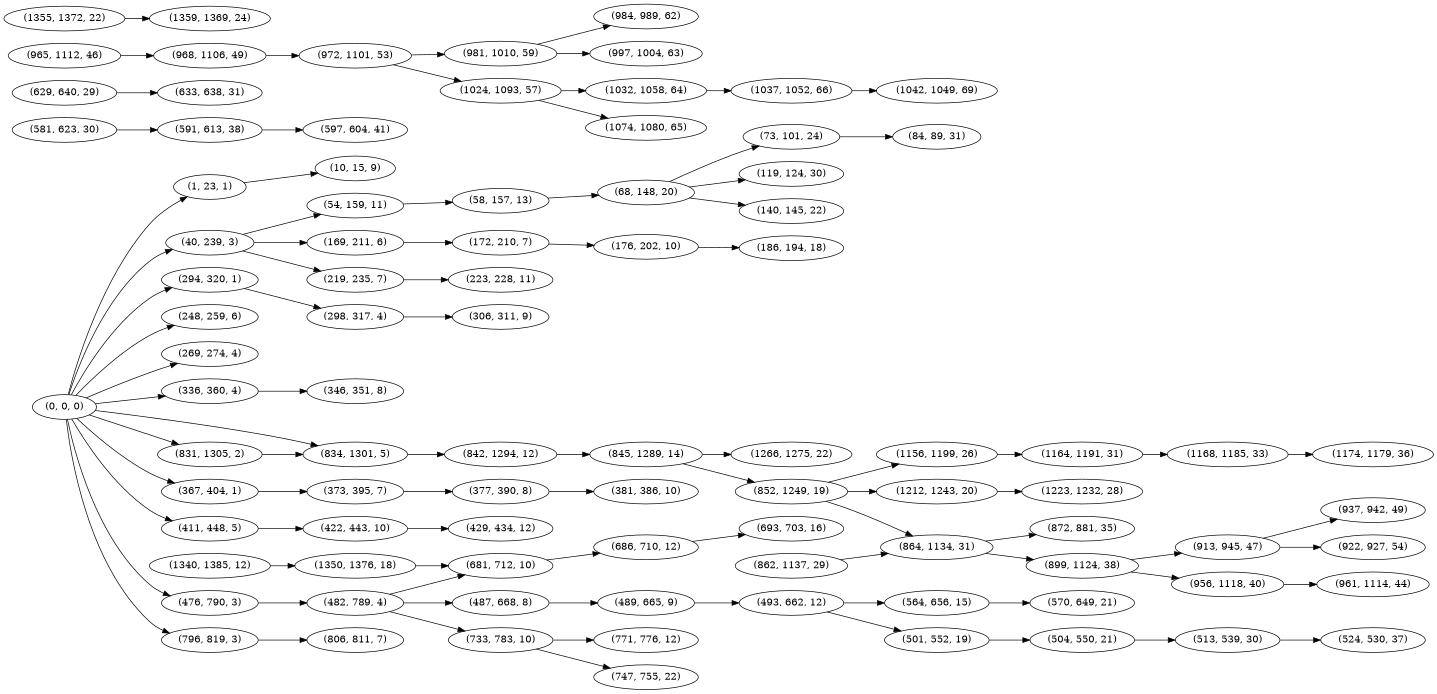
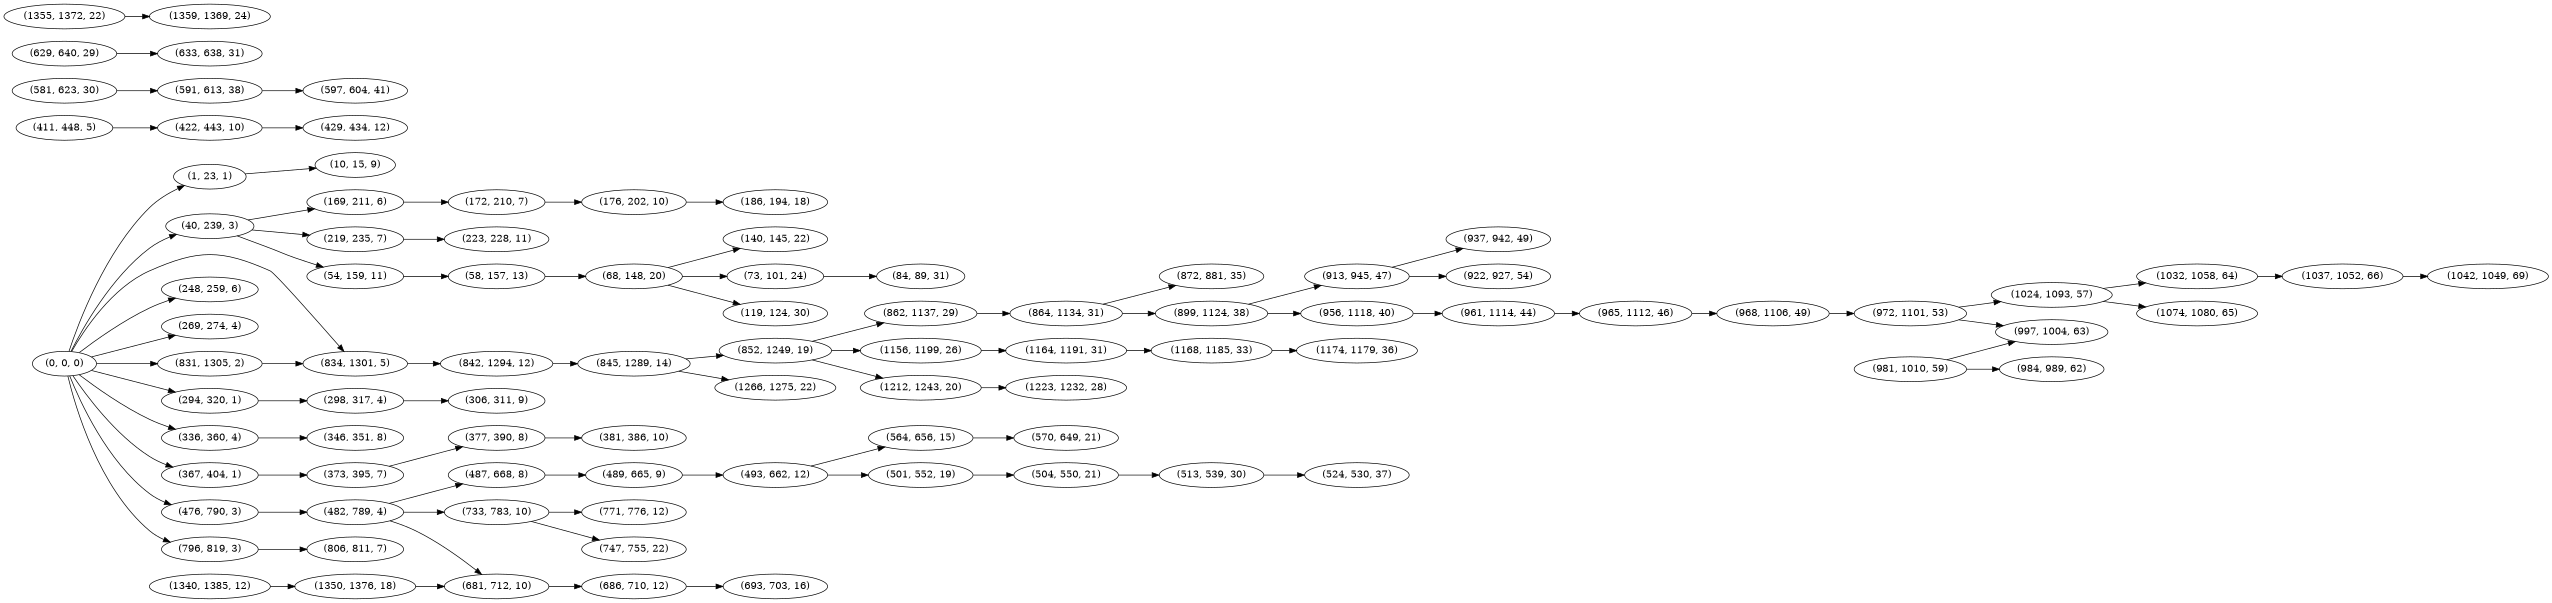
(424, 55) -> (1978, 322)
none -> (1563, 314)
(112, 476) -> none
(867, 516) -> (845, 333)
